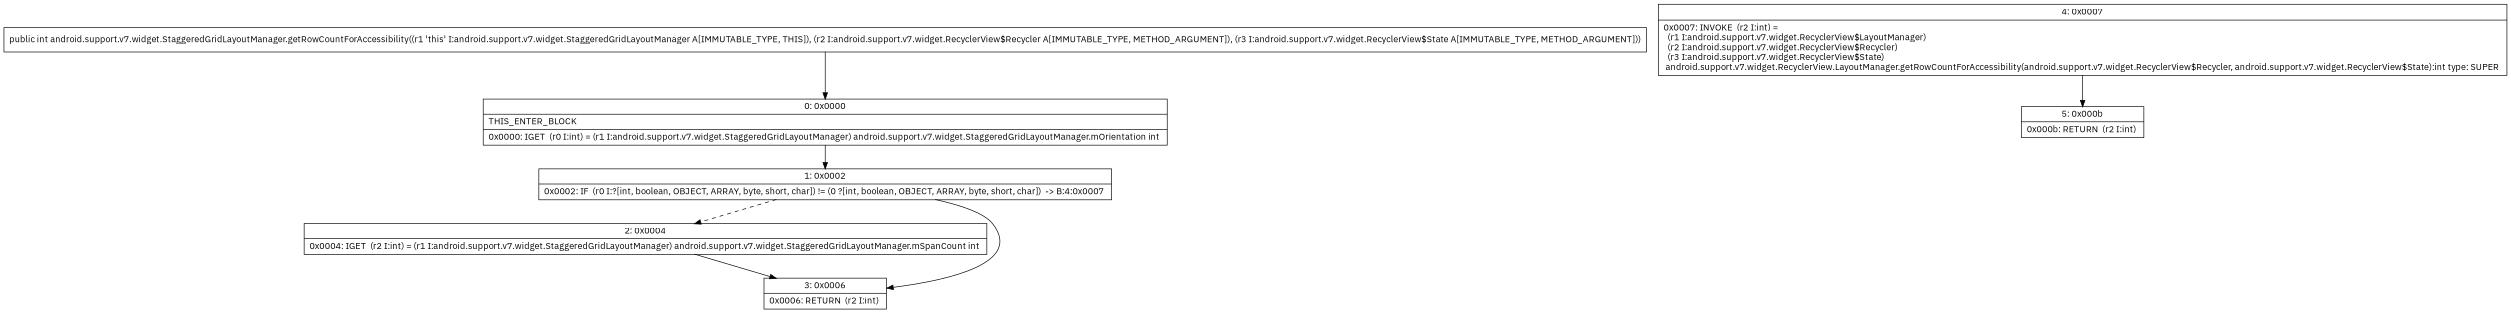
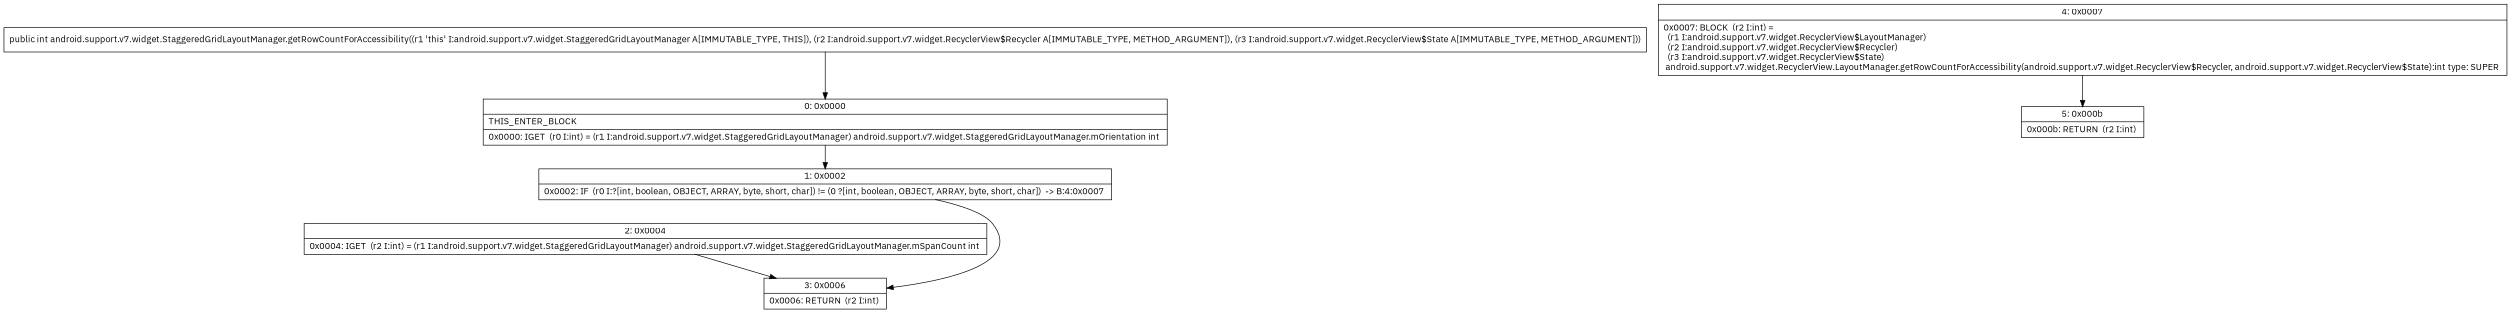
(1722, 28) -> (1720, 28)
(739, 211) -> none
